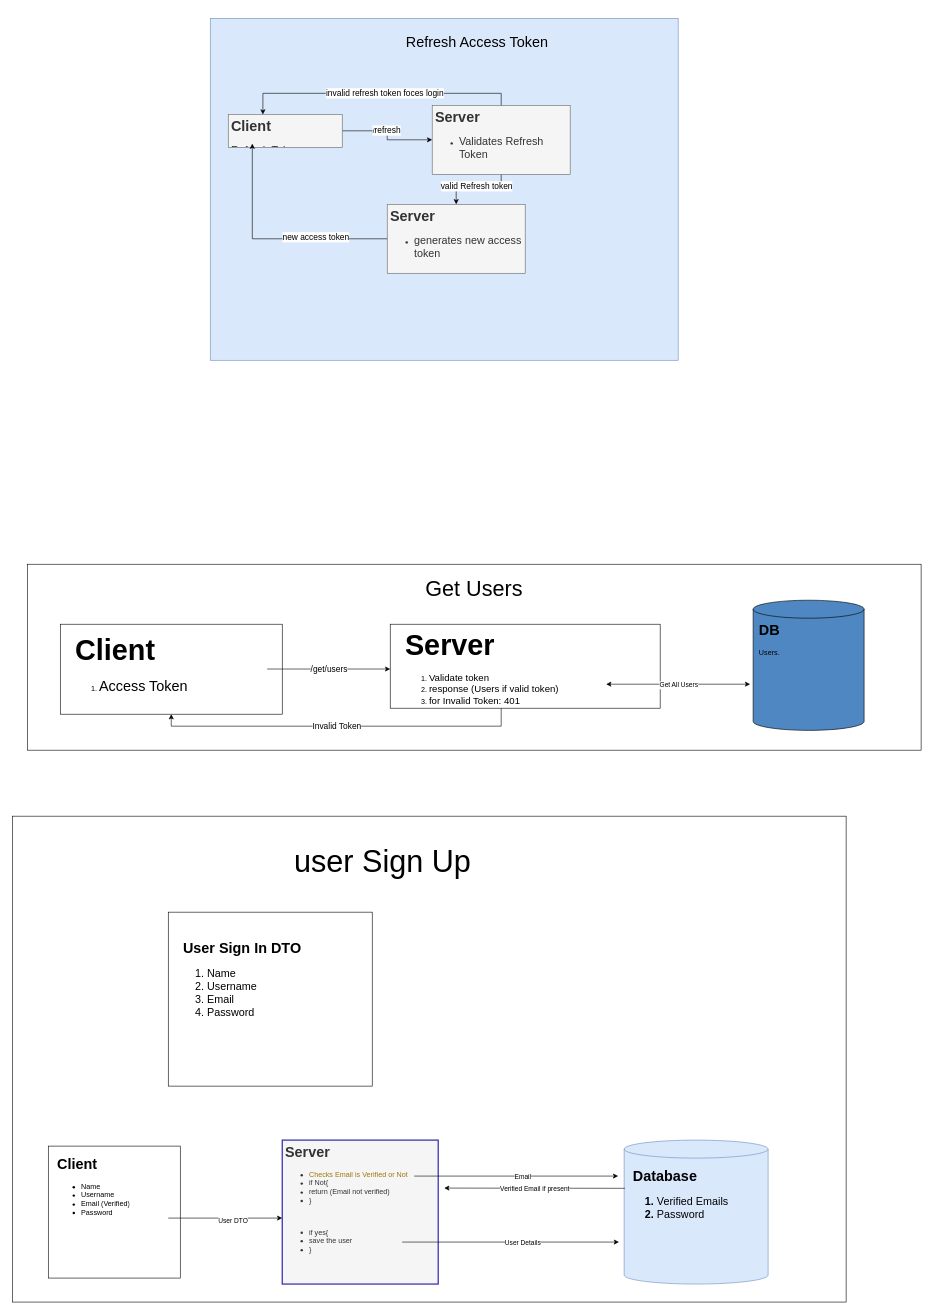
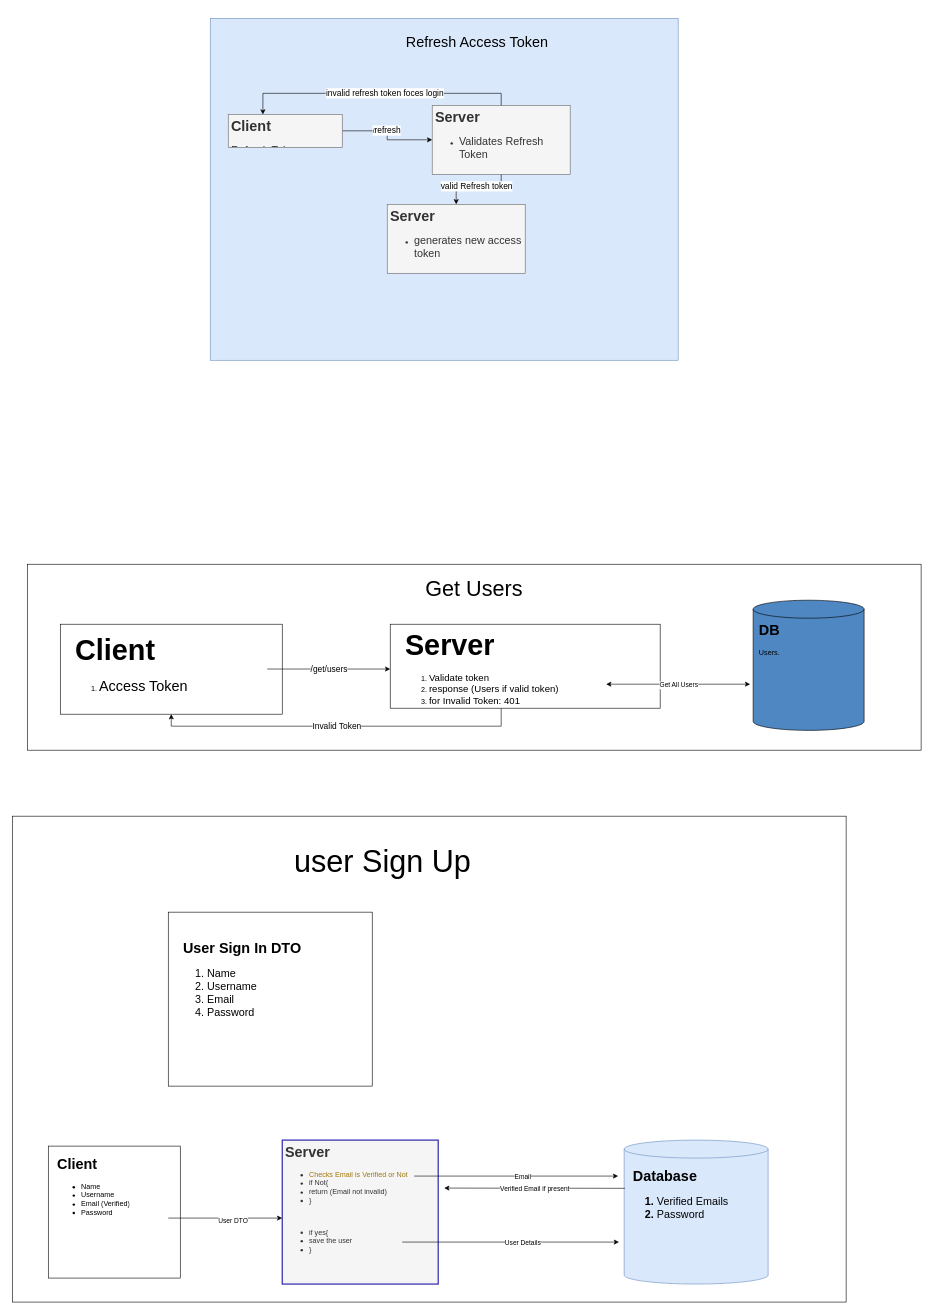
(316, 239) -> none
(338, 1169) -> (338, 1169)
